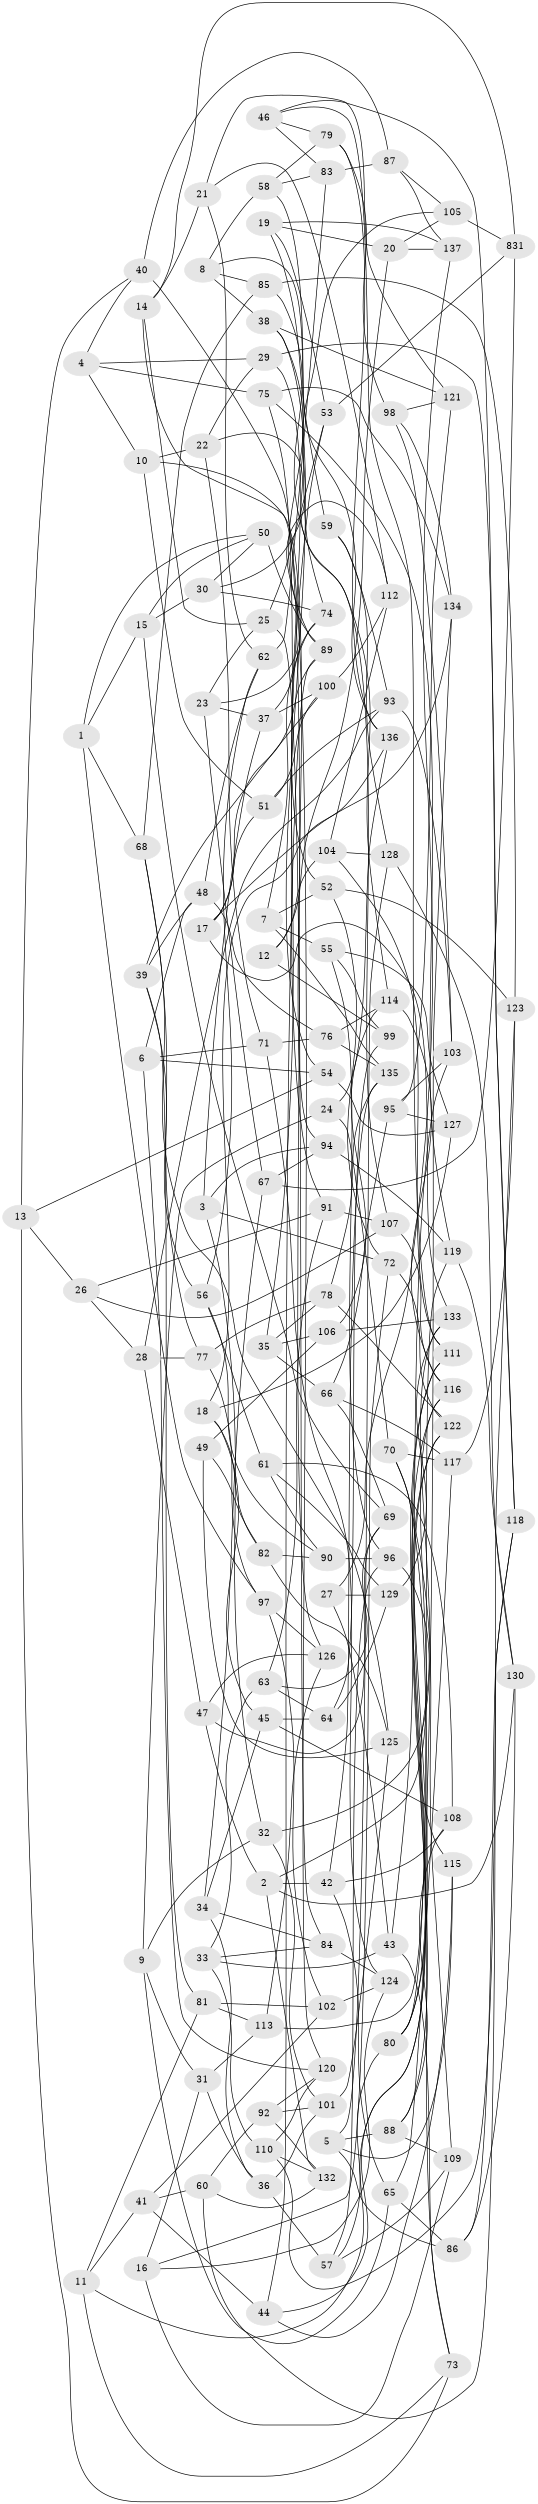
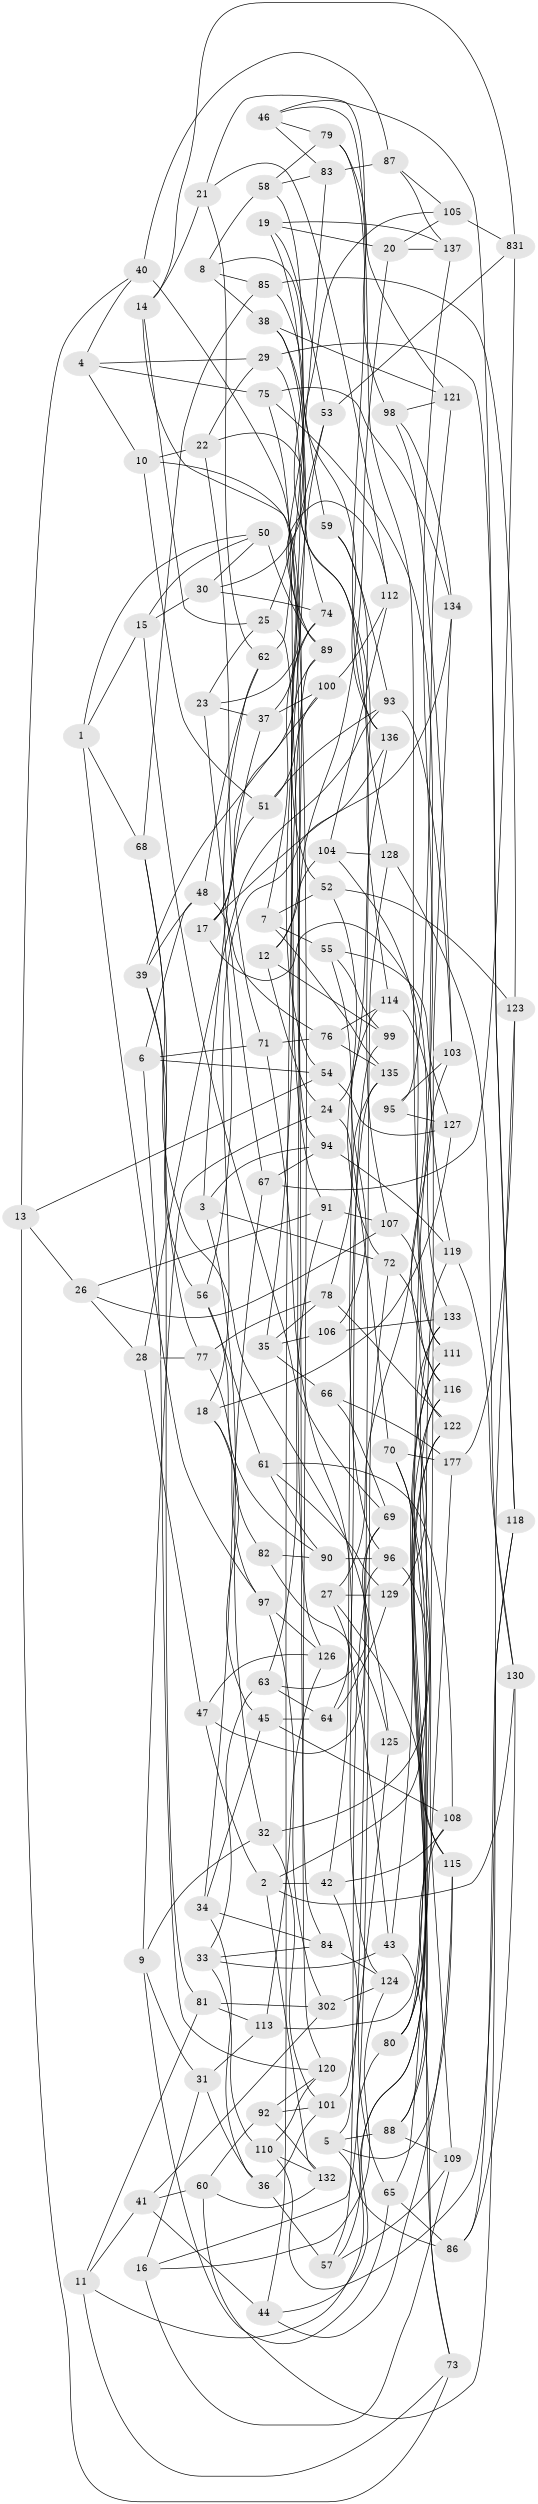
none -> (285, 1030)
(359, 1293) -> none
(203, 1448) -> none
(453, 1463) -> (453, 1463)
none -> (406, 1716)
(327, 2007) -> (327, 2007)
